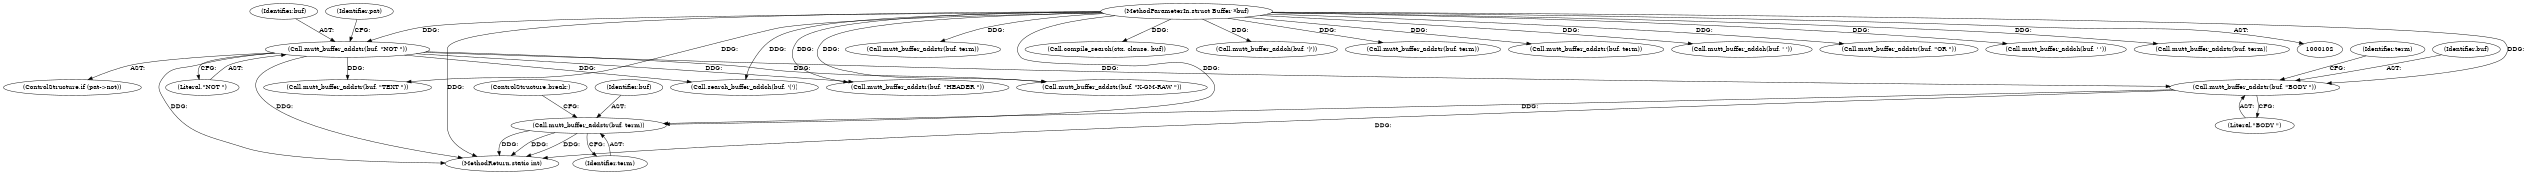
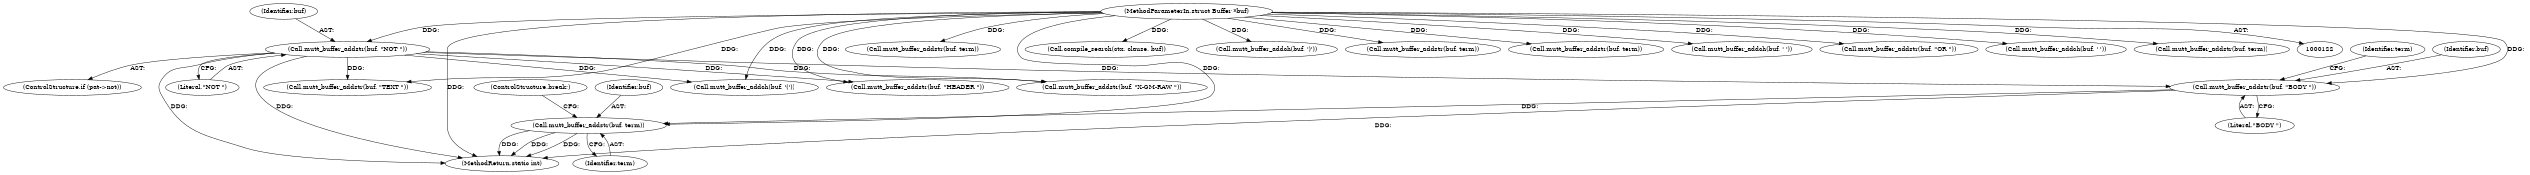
(359, 11) -> none
(2320, 49) -> (2320, 49)
(744, 88) -> (744, 88)
